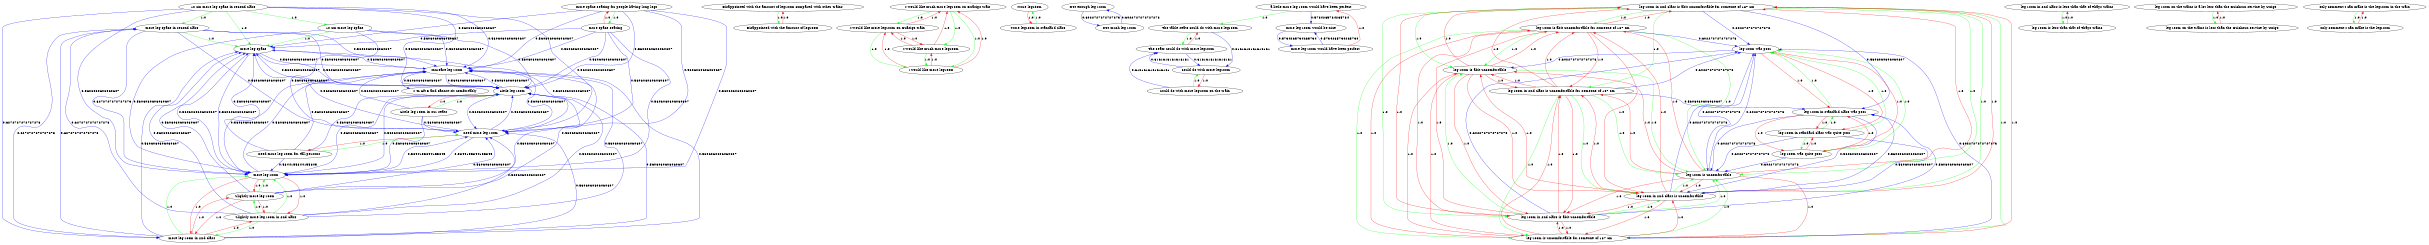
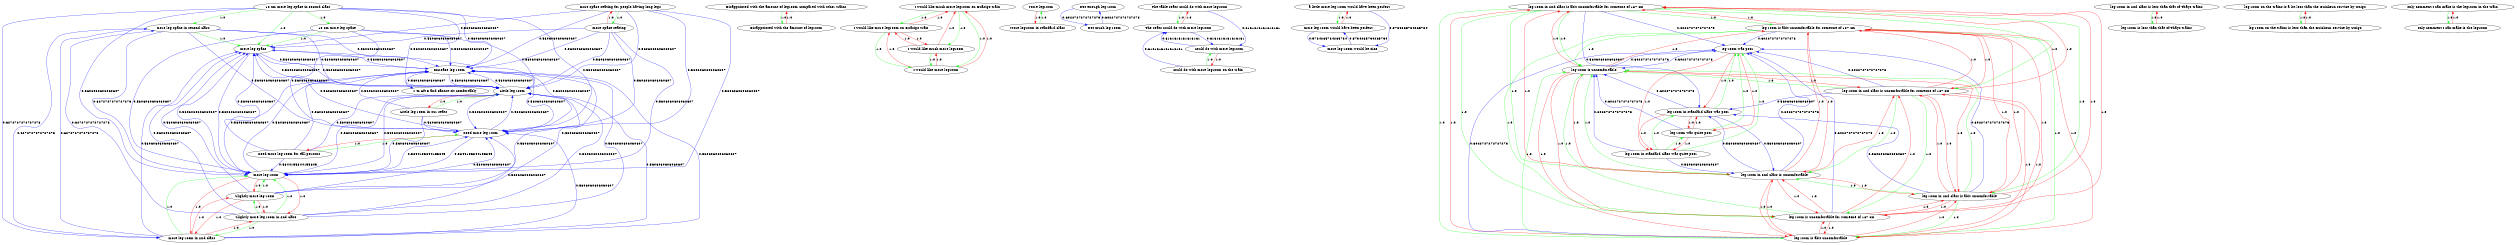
(1257, 17) -> (1339, 16)
(1622, 54) -> (1469, 201)
